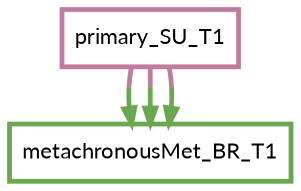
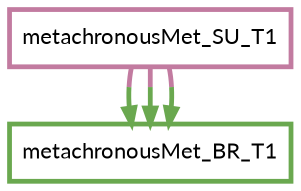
(150, 38) -> (150, 38)
